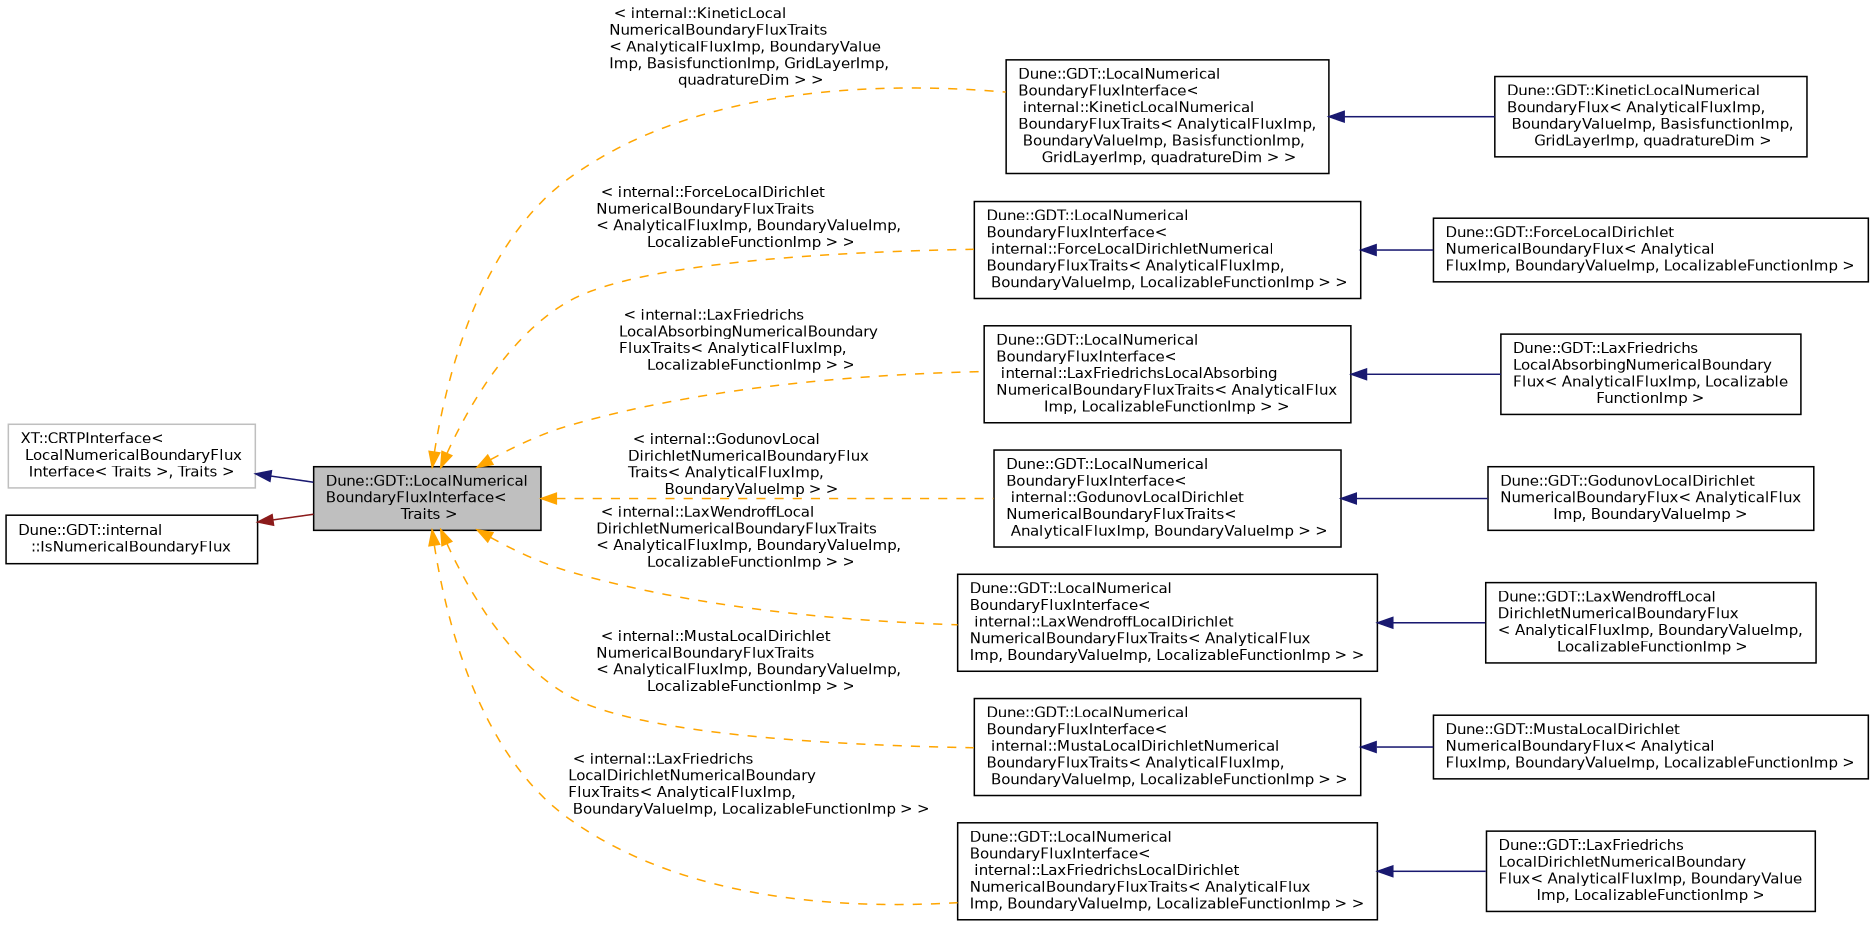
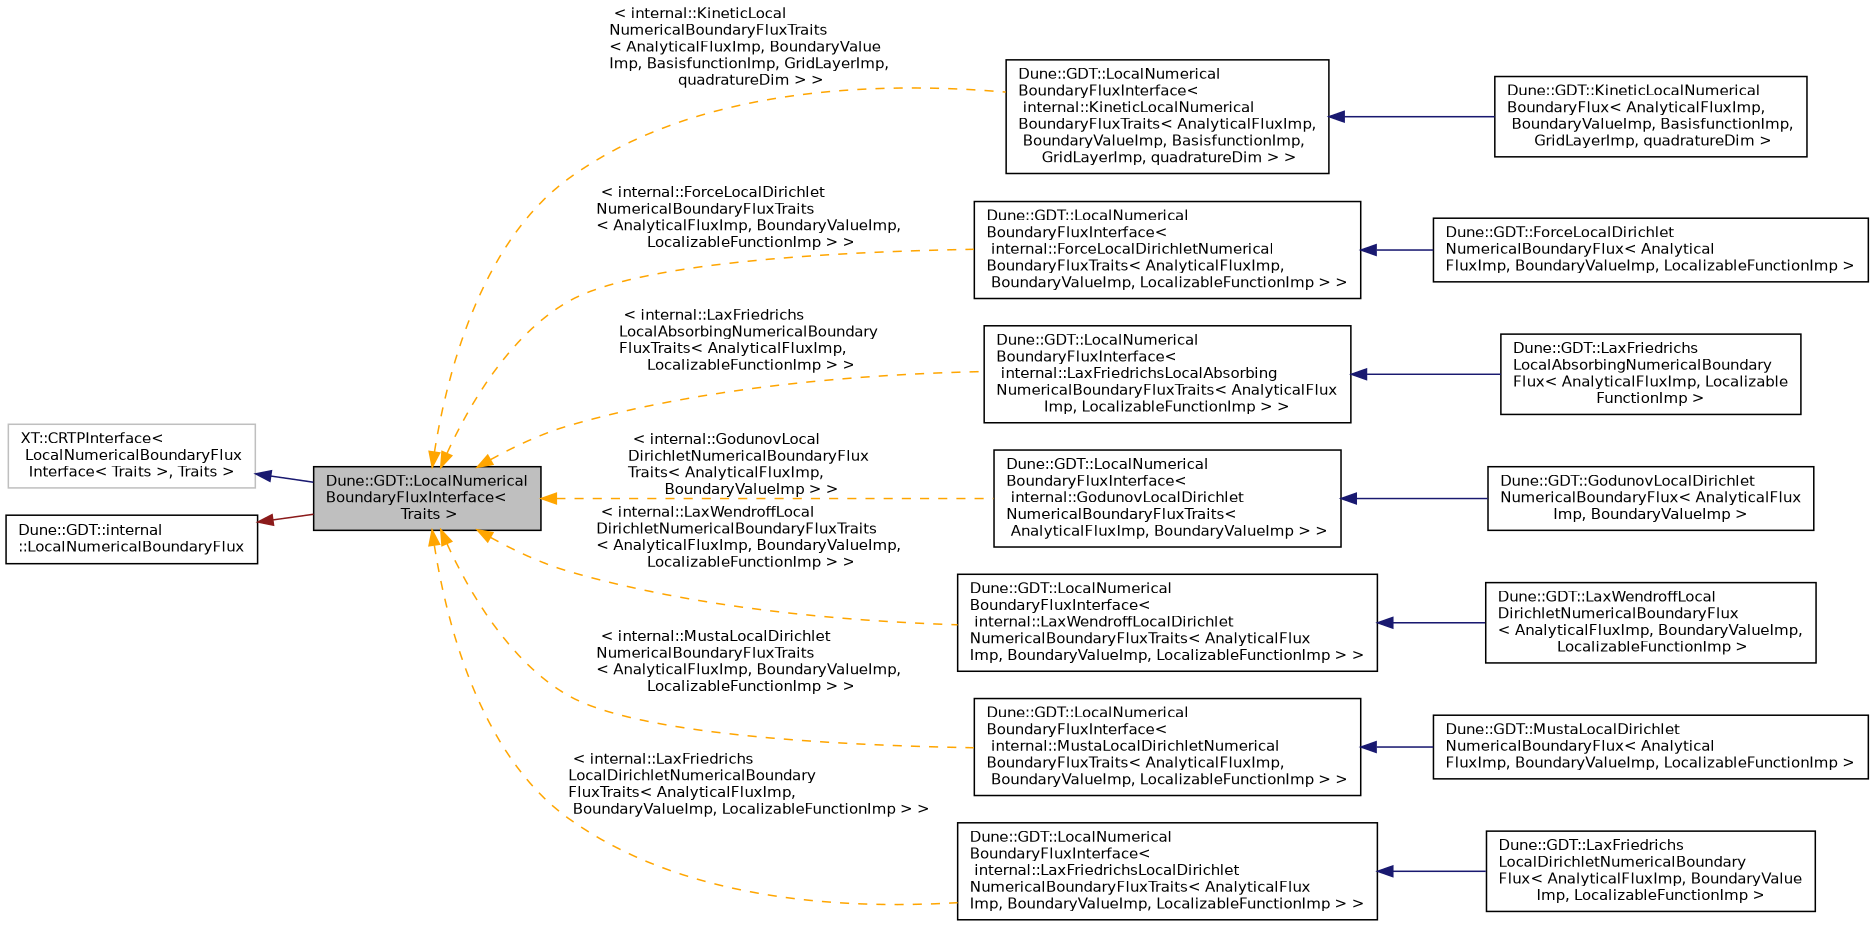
(132, 539) -> (132, 539)
